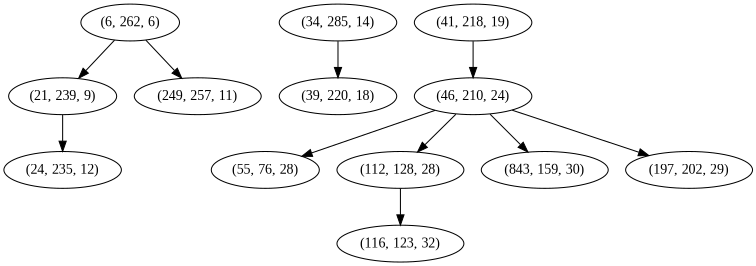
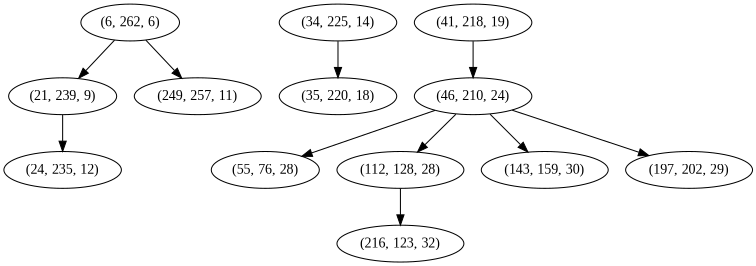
(338, 23) -> (338, 23)
(338, 96) -> (338, 96)
(545, 170) -> (545, 170)
(400, 244) -> (400, 244)
